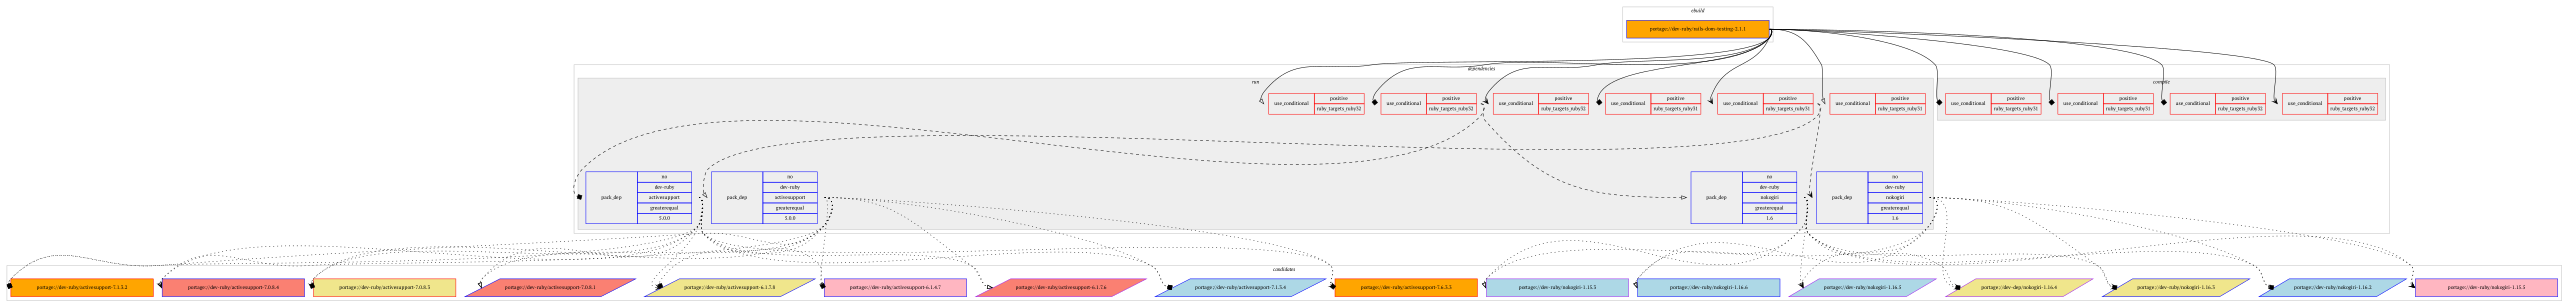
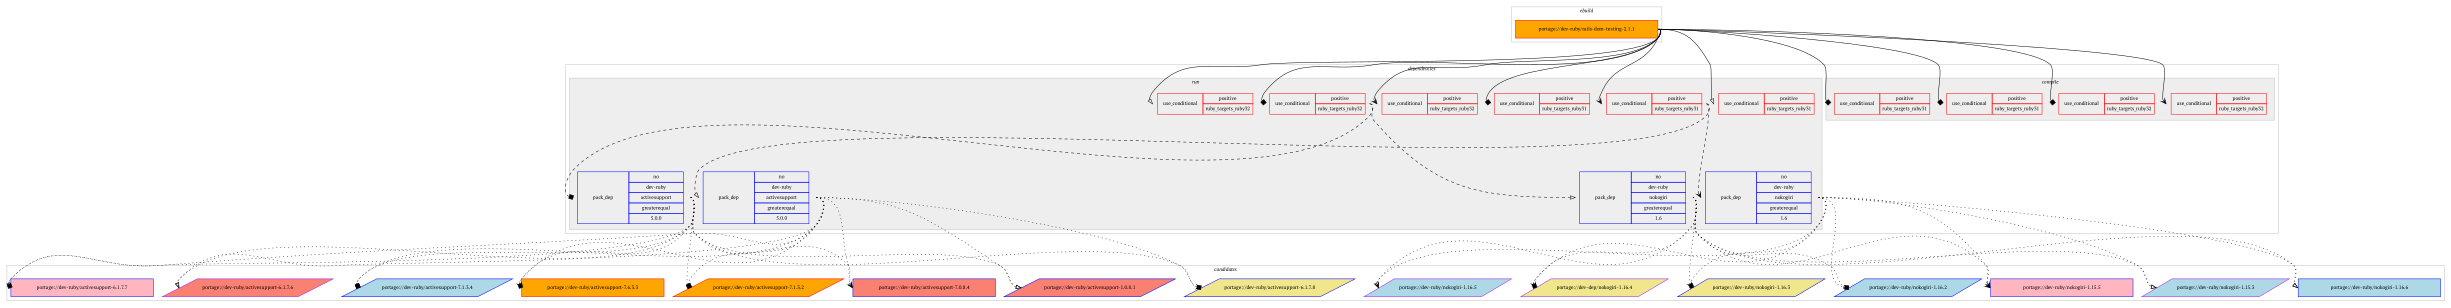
(1698, 29) -> (1587, 29)
(82, 288) -> (758, 288)
(385, 288) -> none
(550, 288) -> (1090, 288)
(895, 288) -> (82, 288)
(1558, 288) -> (2216, 288)
